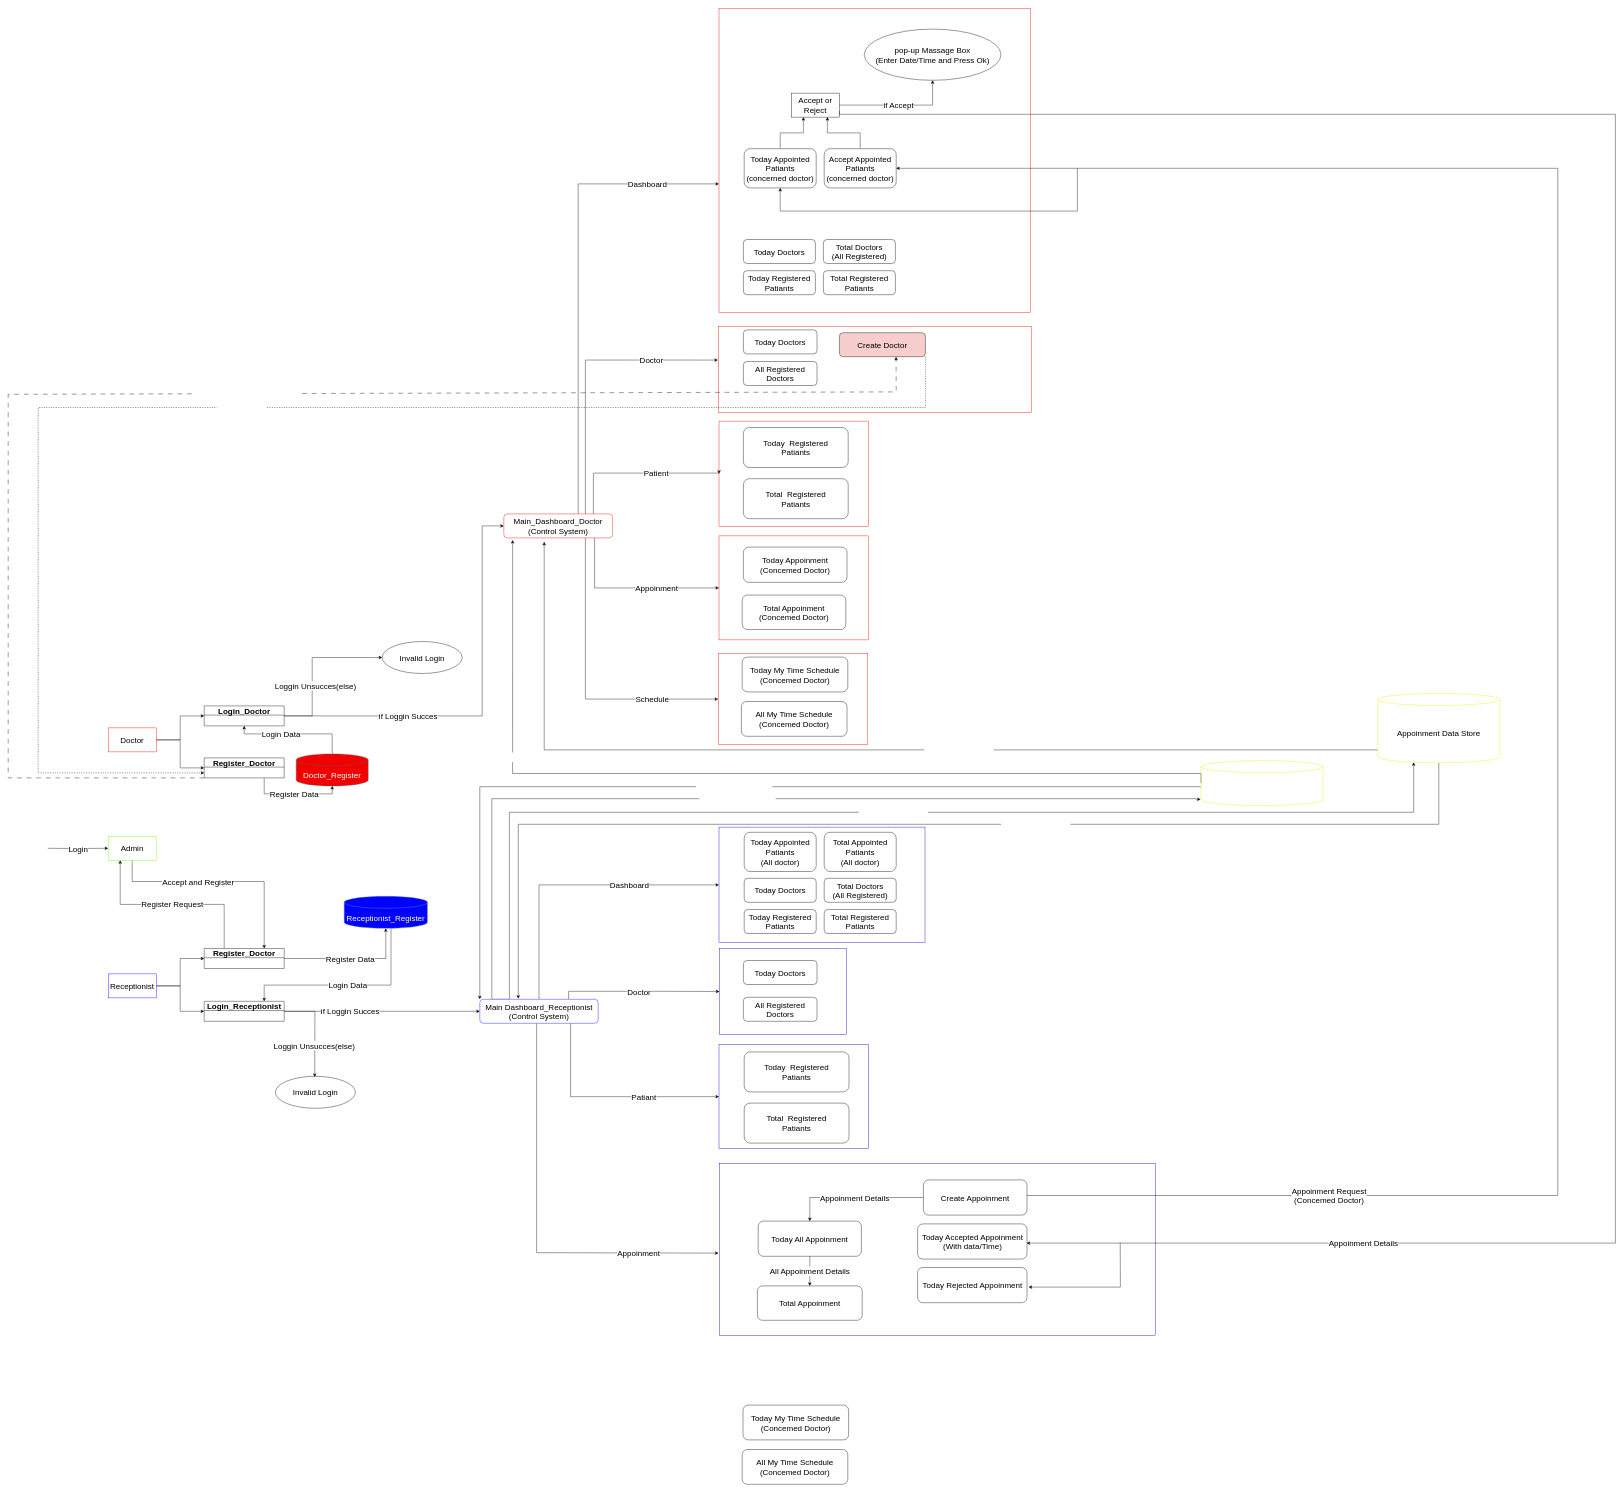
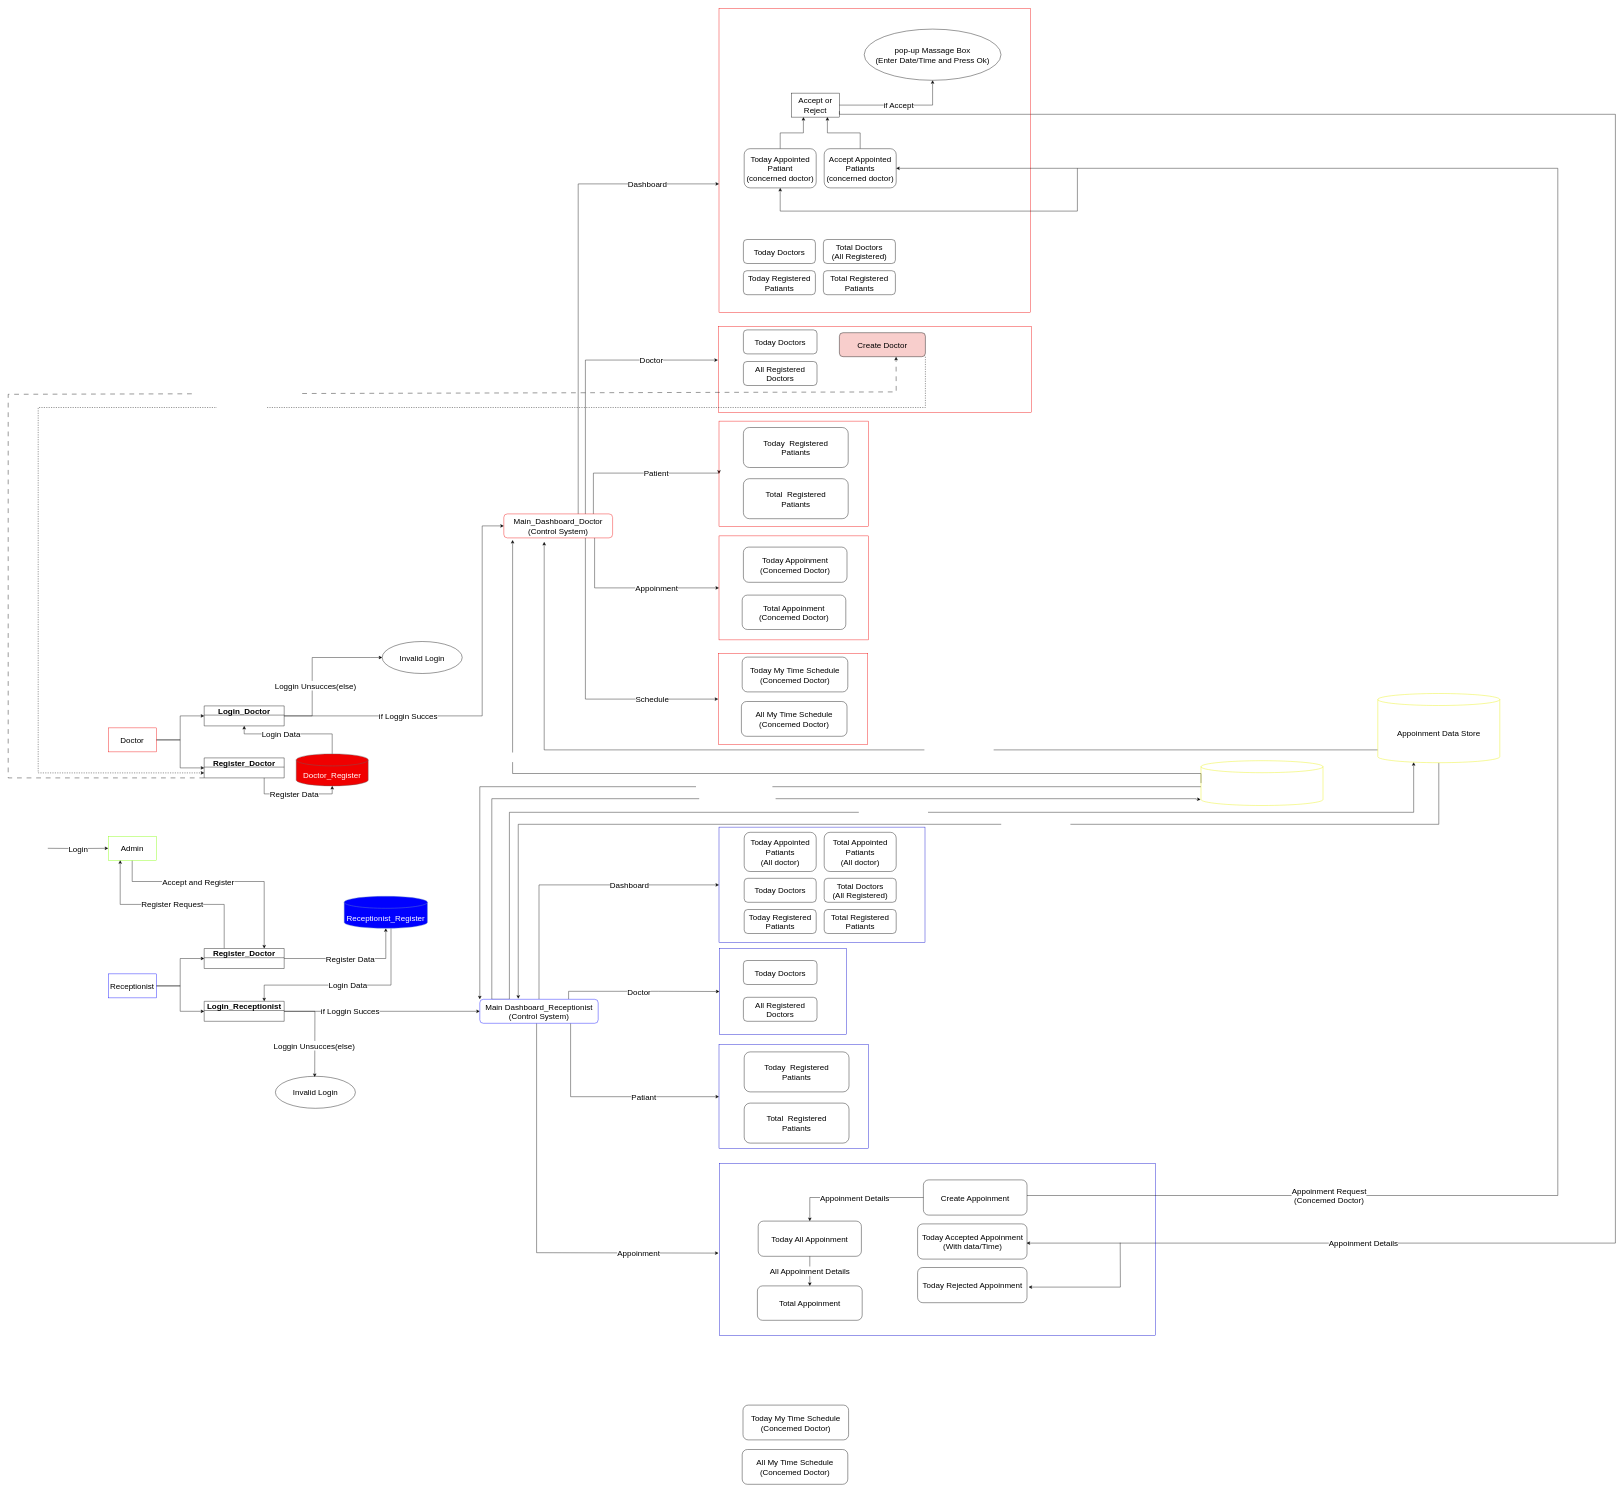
(780, 168) -> (780, 168)
